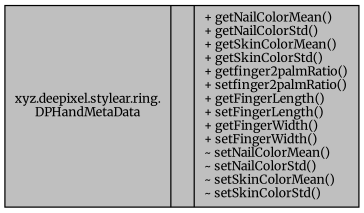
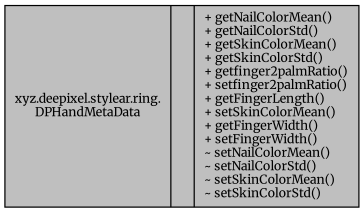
(264, 112) -> (270, 112)
